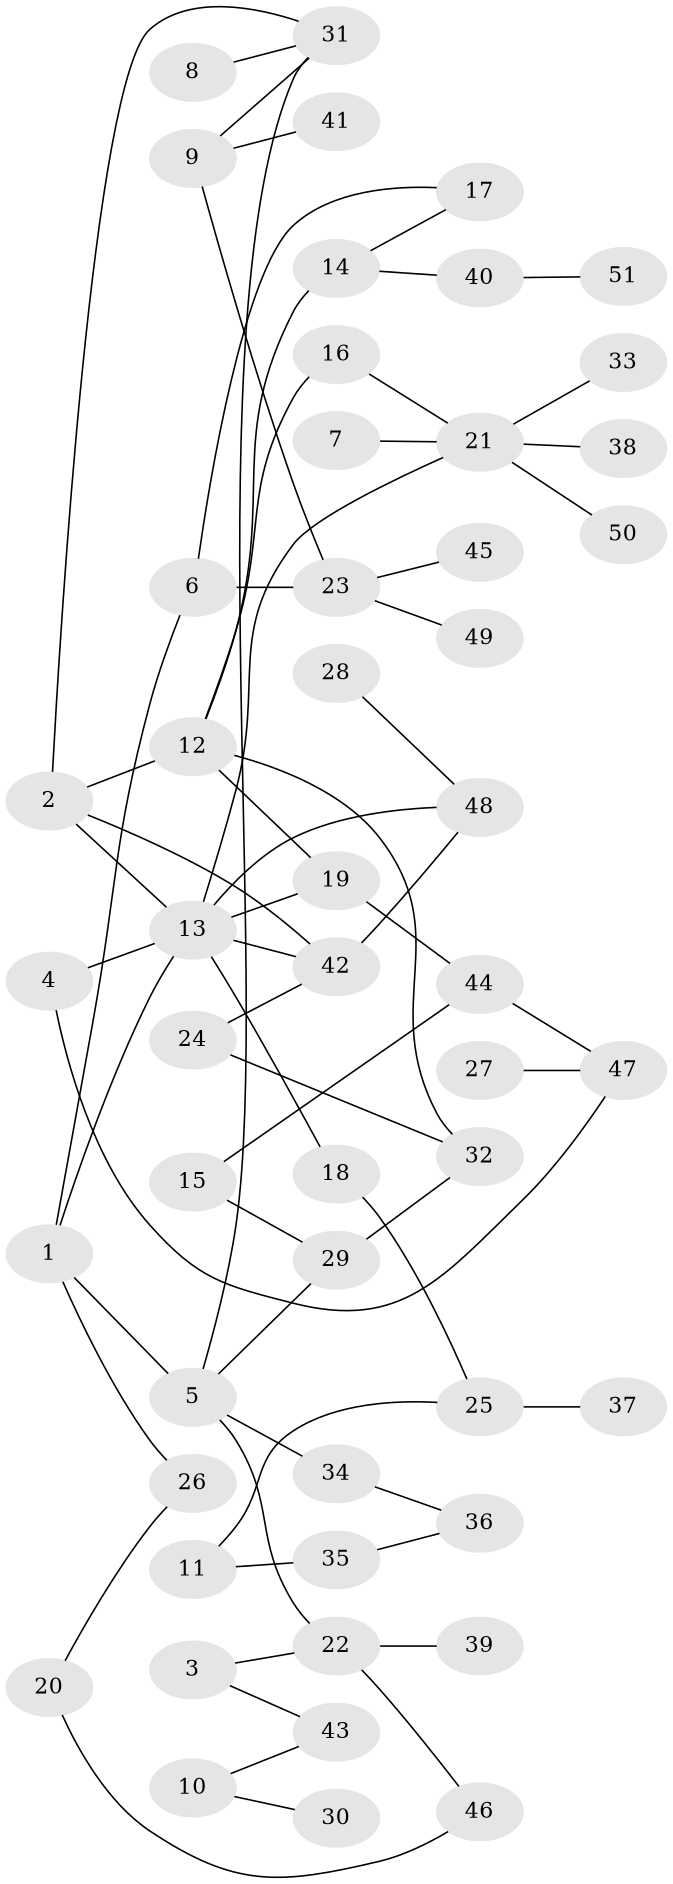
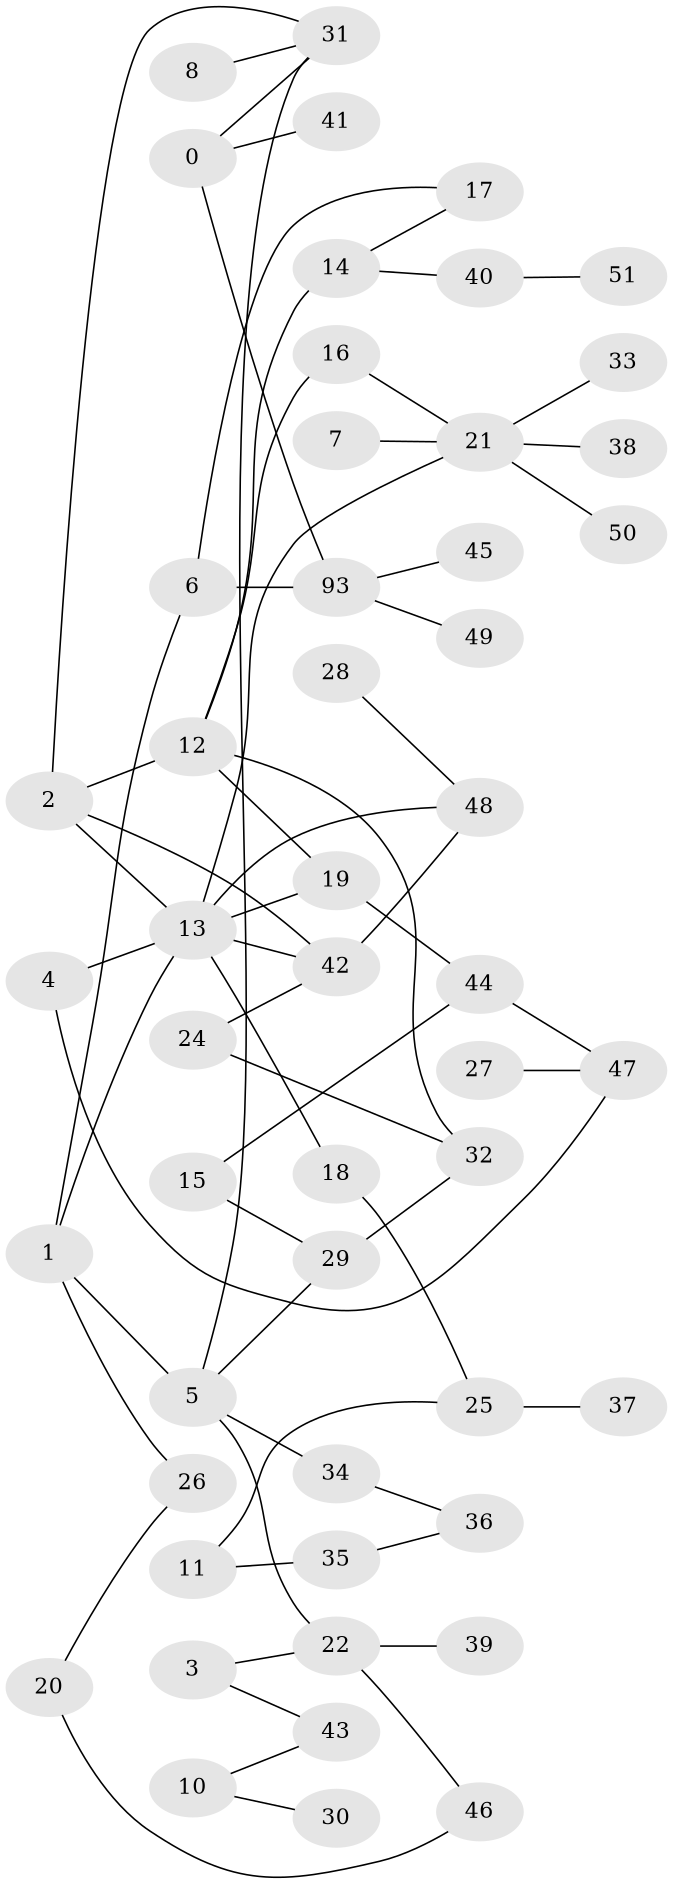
(193, 158) -> (193, 158)
(336, 587) -> (336, 587)
